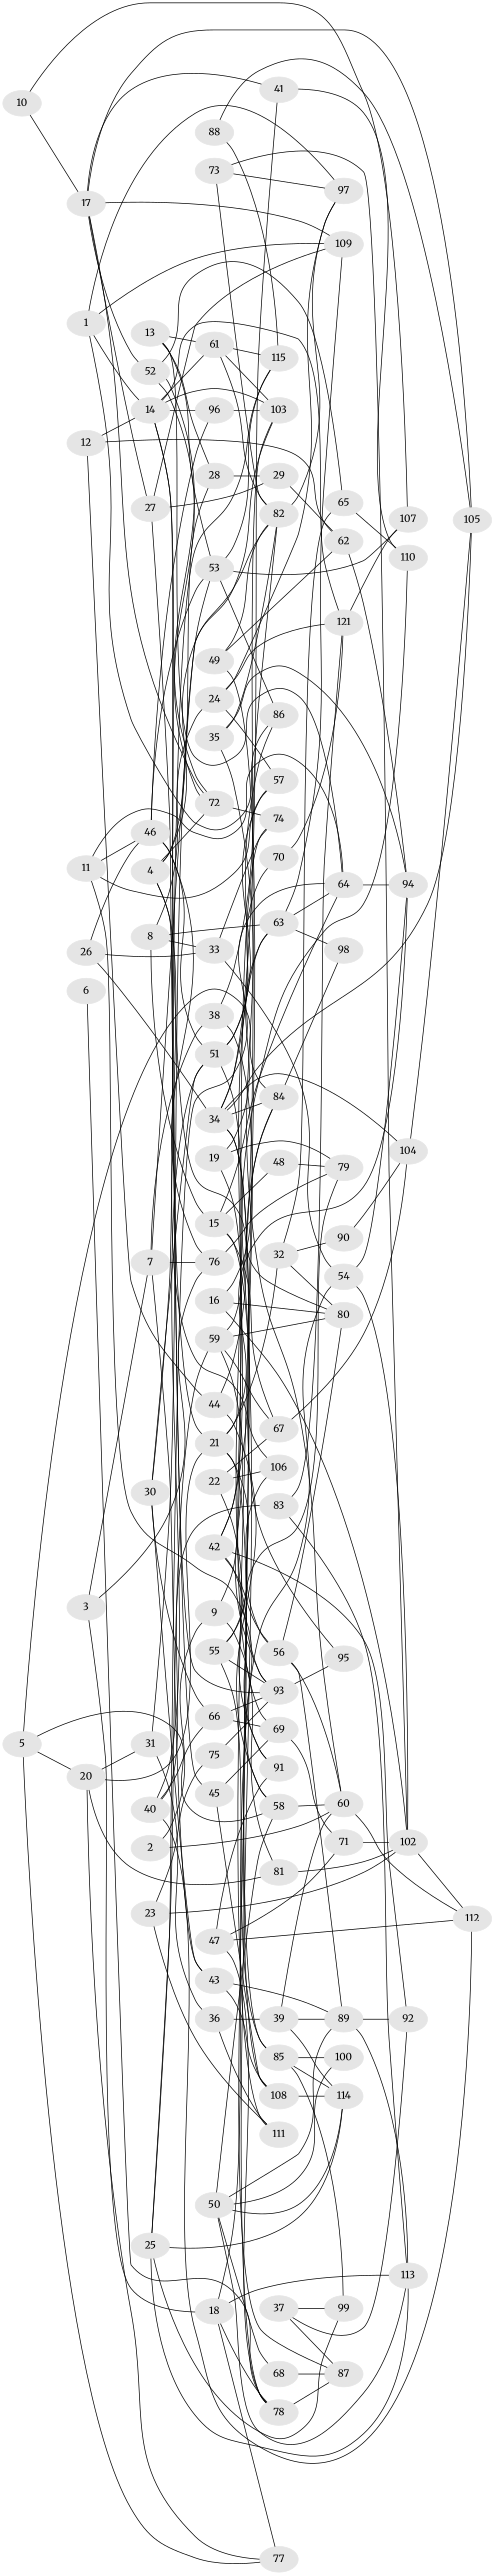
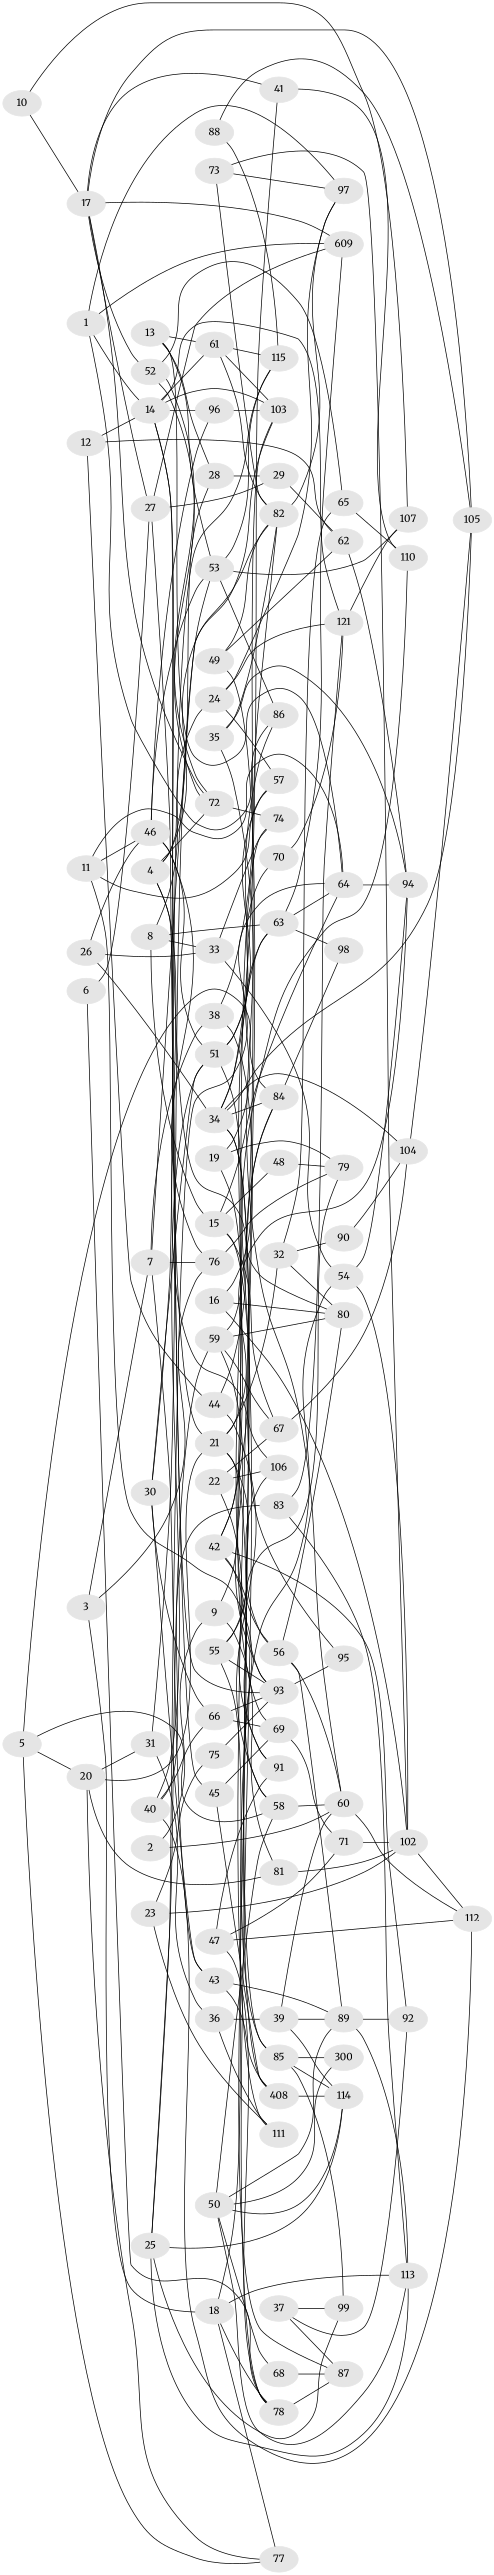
(344, 244) -> (344, 244)
none -> (133, 753)
(344, 2058) -> (344, 2058)
(279, 2096) -> (279, 2096)
